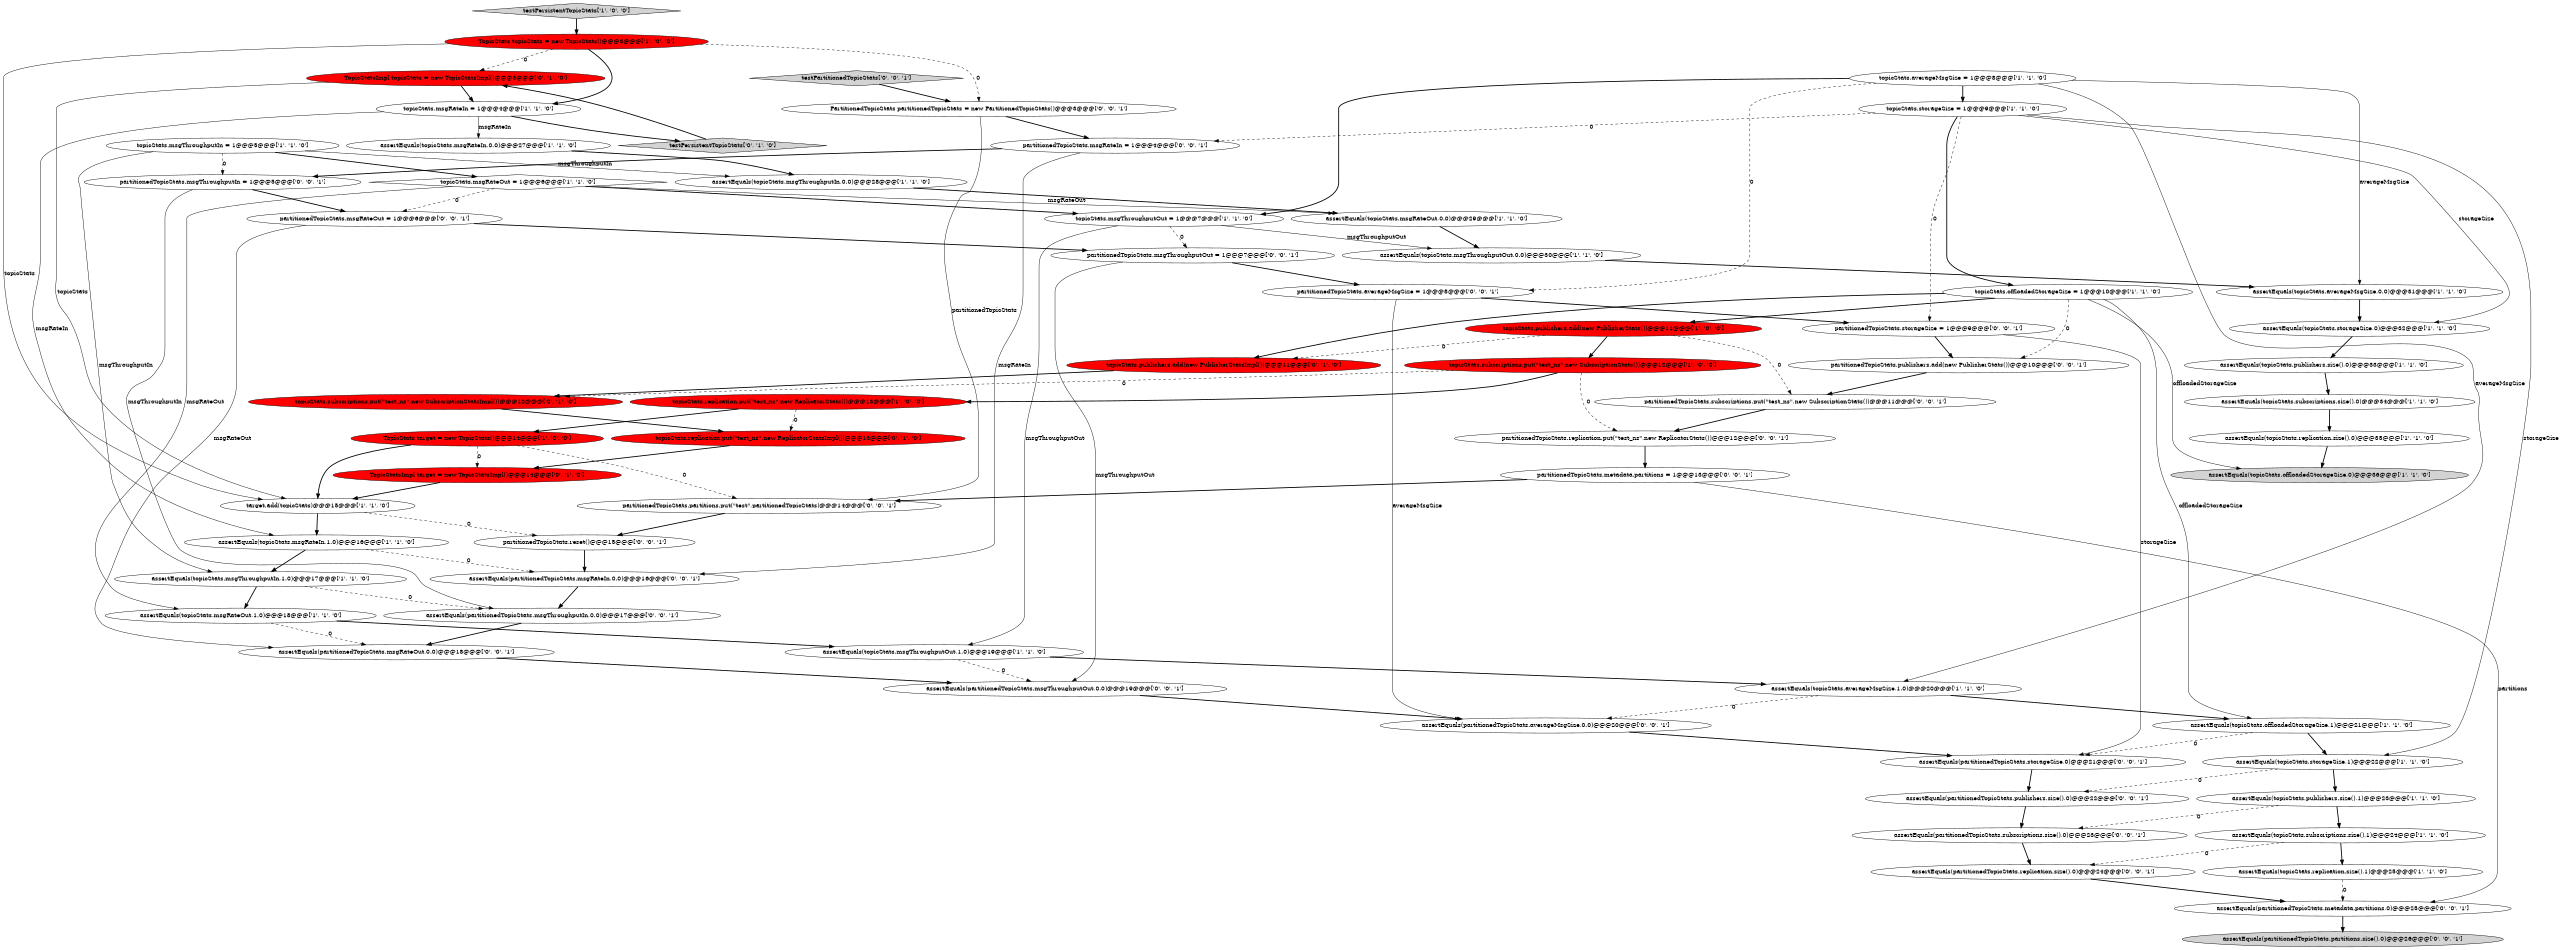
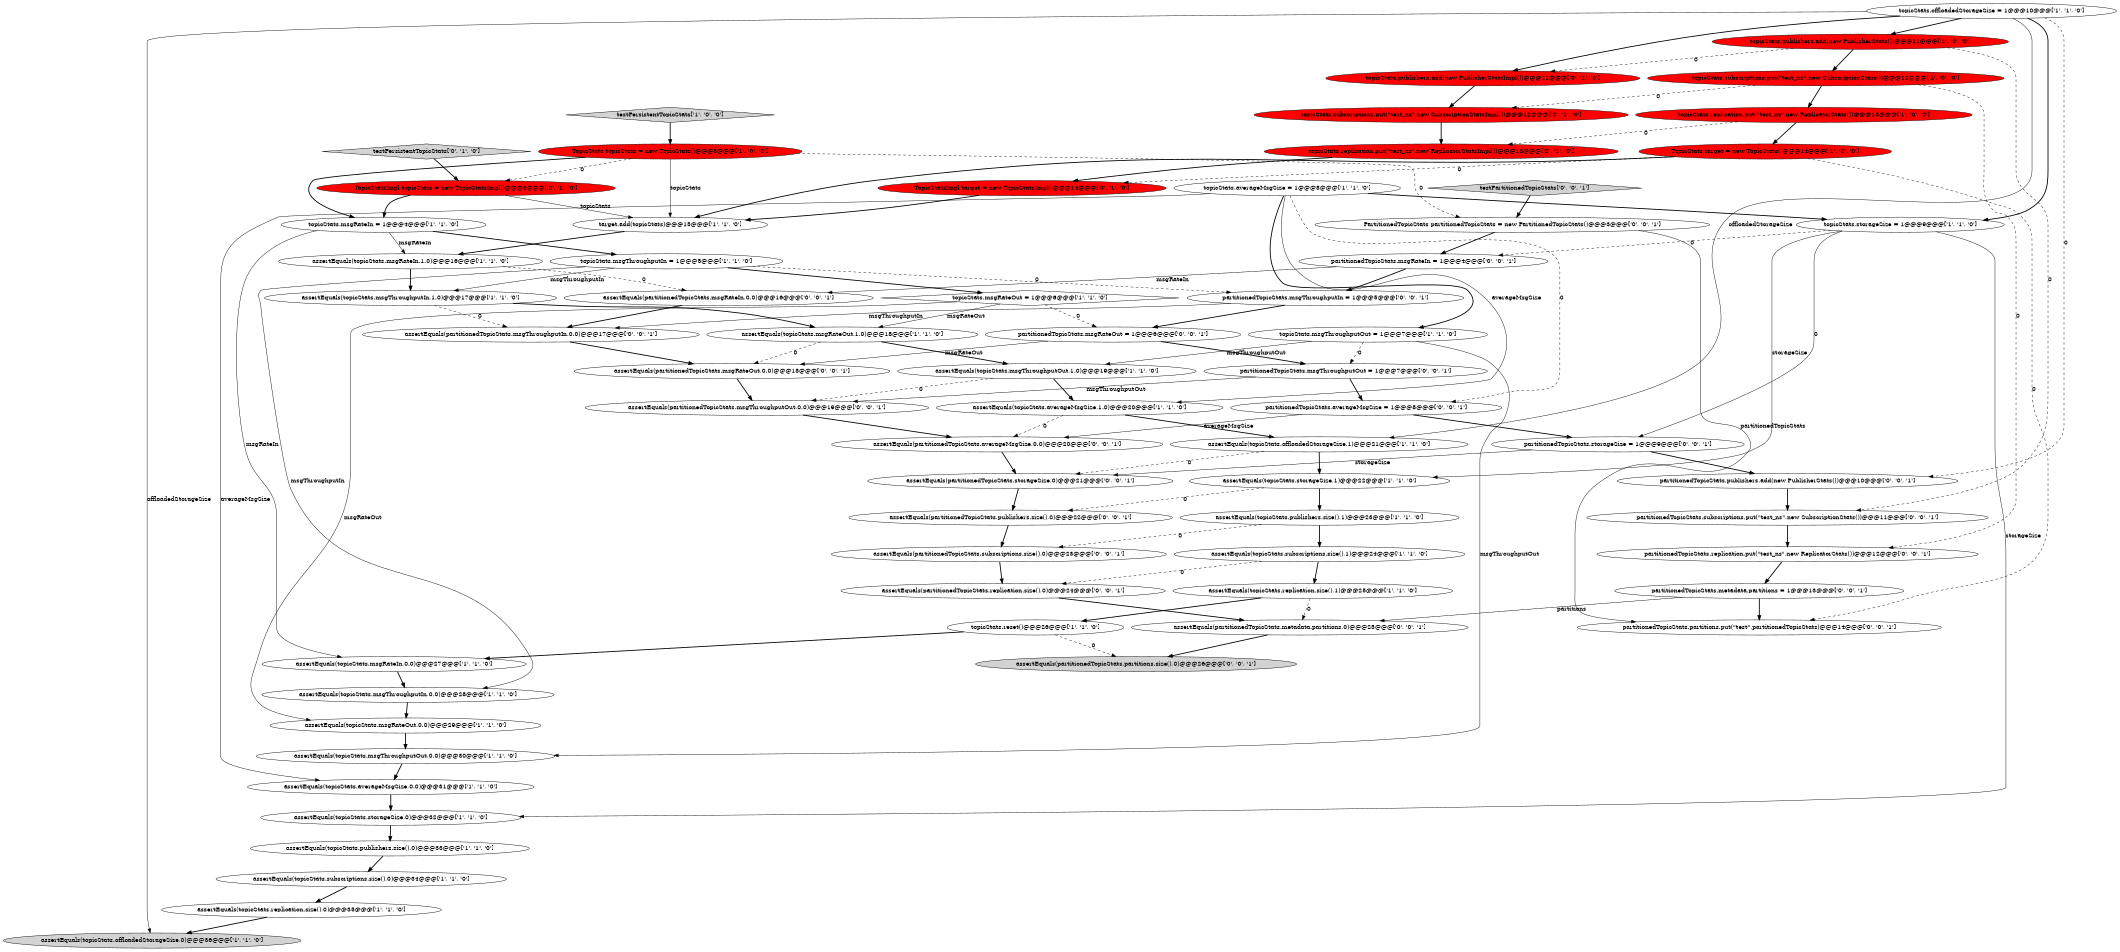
(593, 131) -> (522, 243)
(829, 200) -> none
(1933, 215) -> (1791, 370)
(1947, 221) -> (2048, 134)
(585, 542) -> none
none -> (1036, 627)
